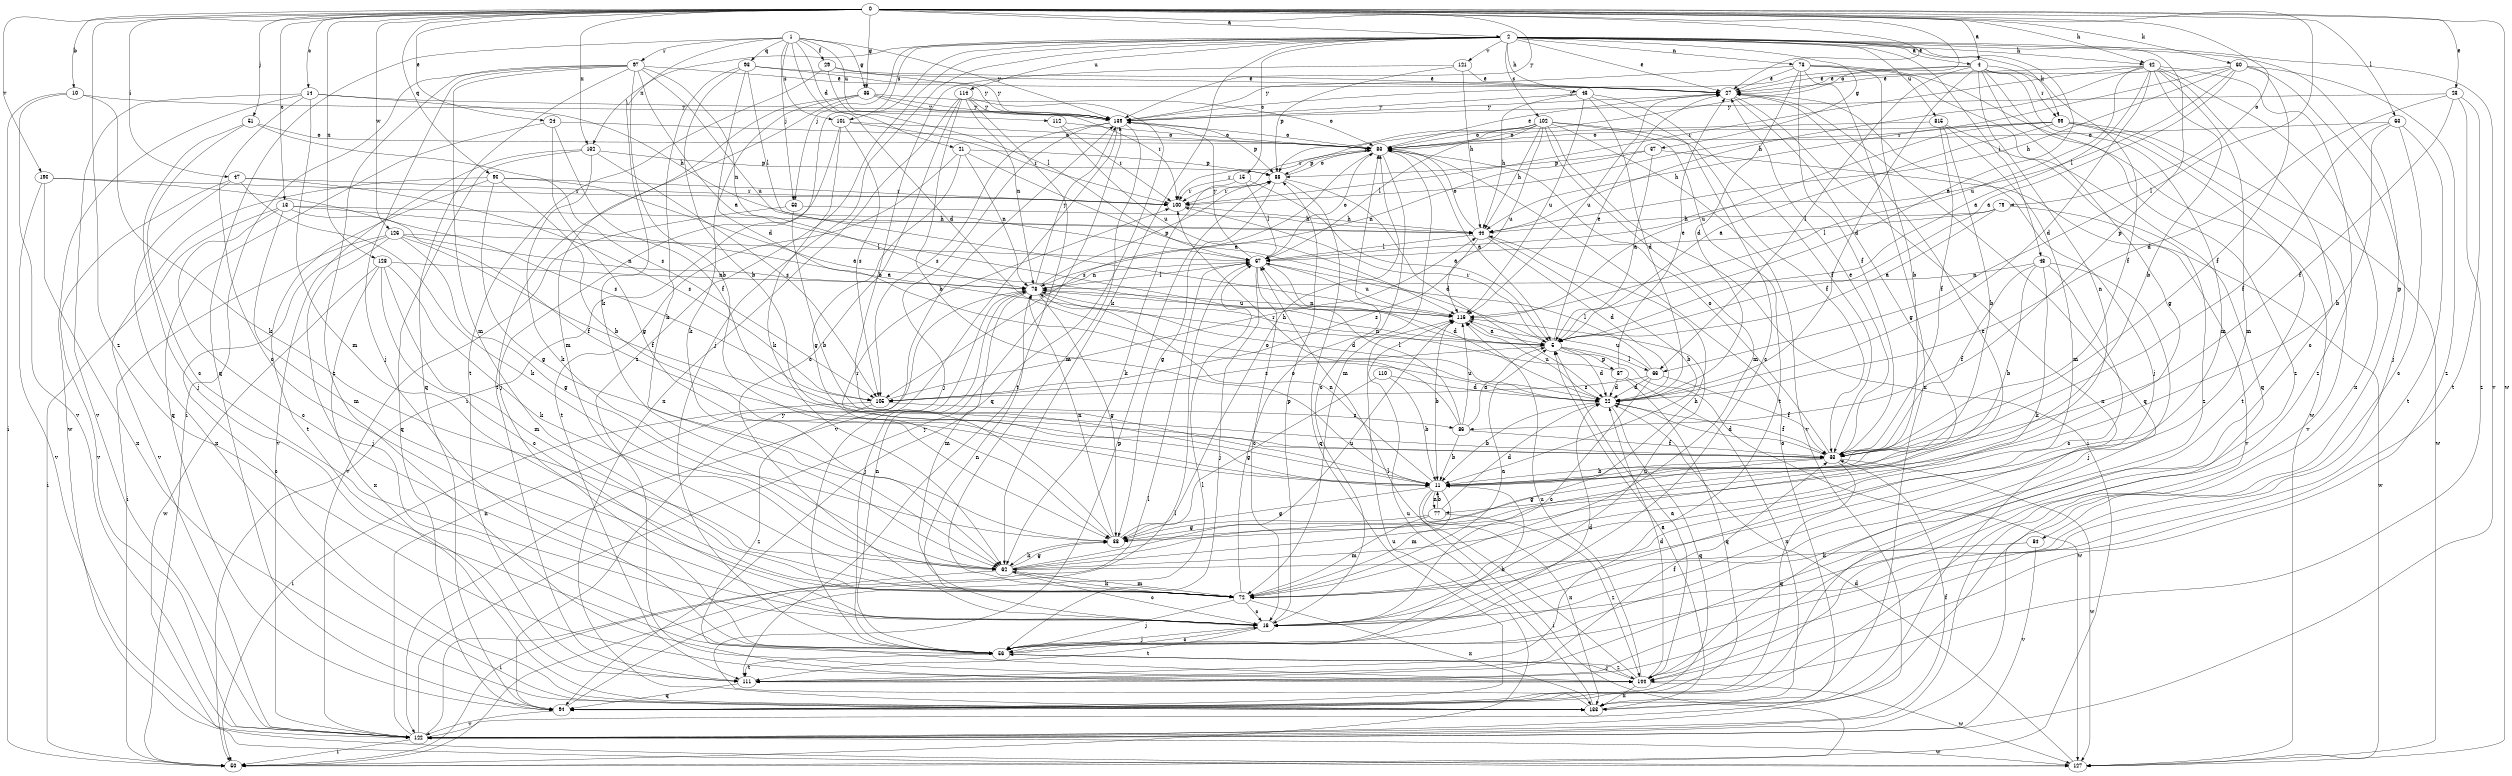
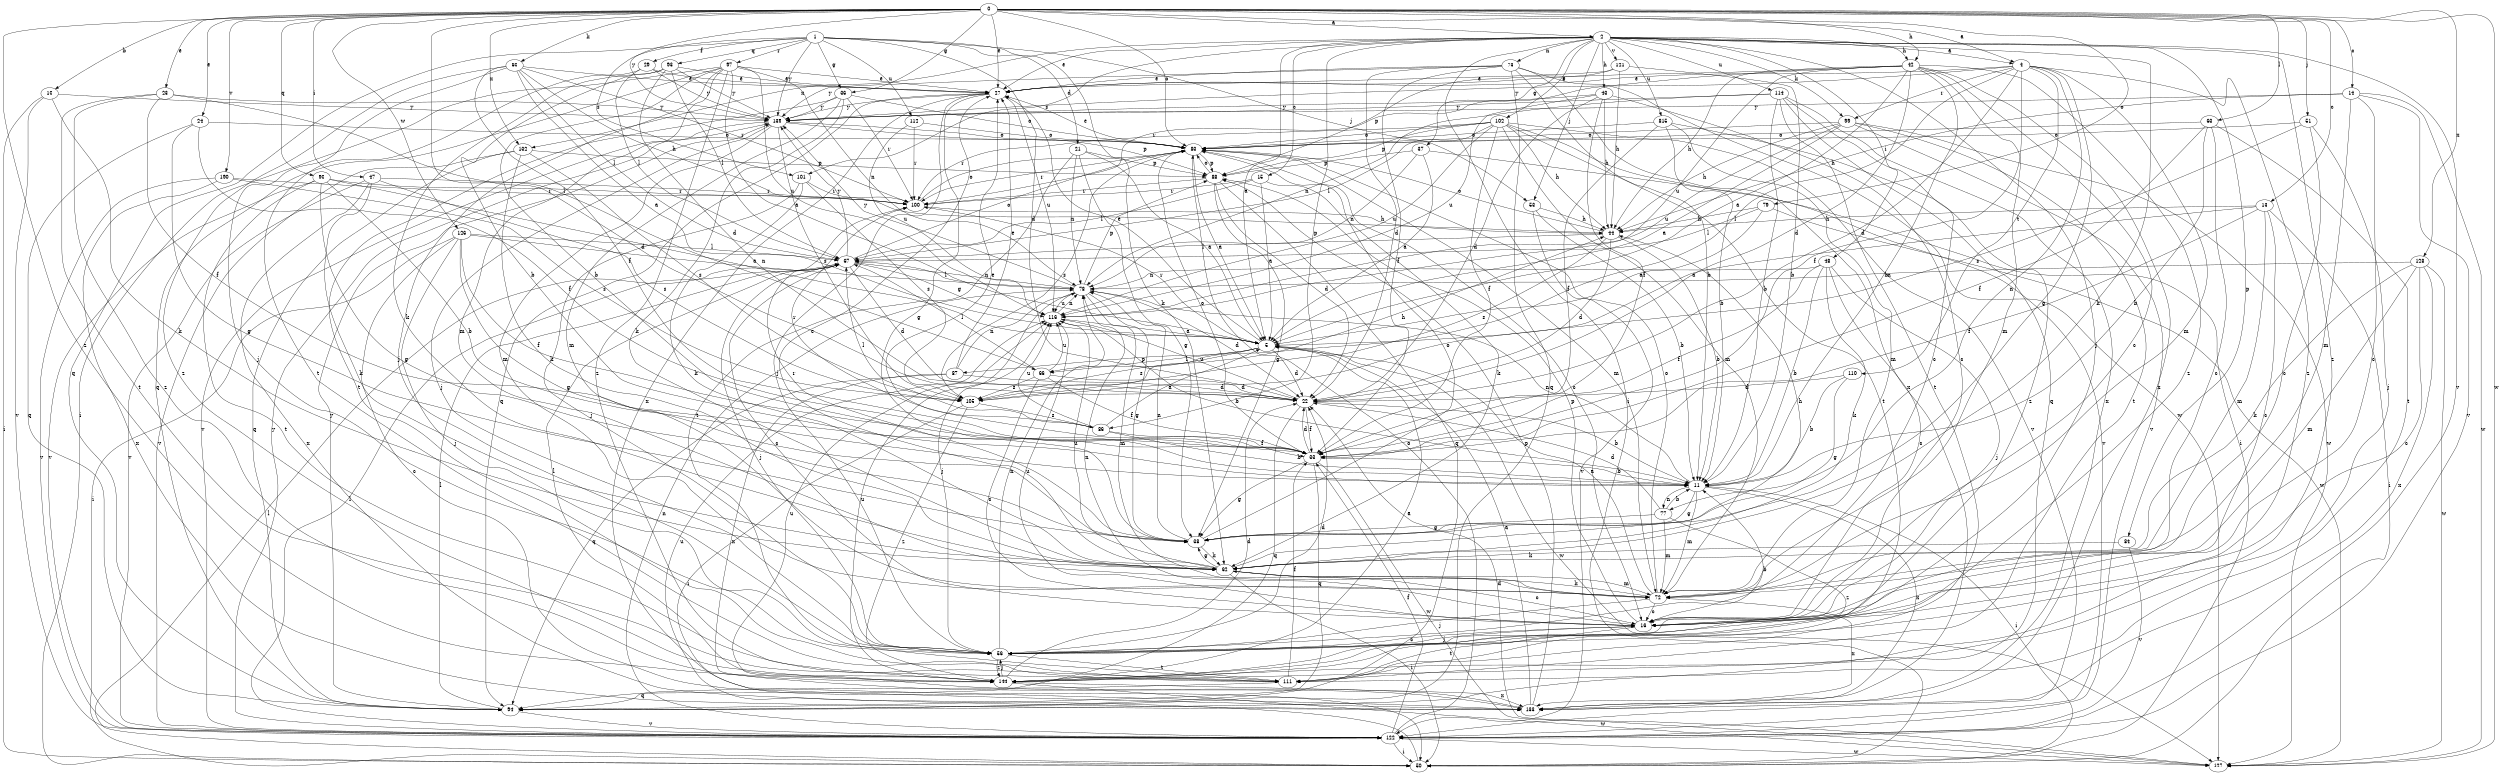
(1109, 135) -> (1046, 159)
none -> (2000, 239)
(1367, 290) -> (959, 290)
